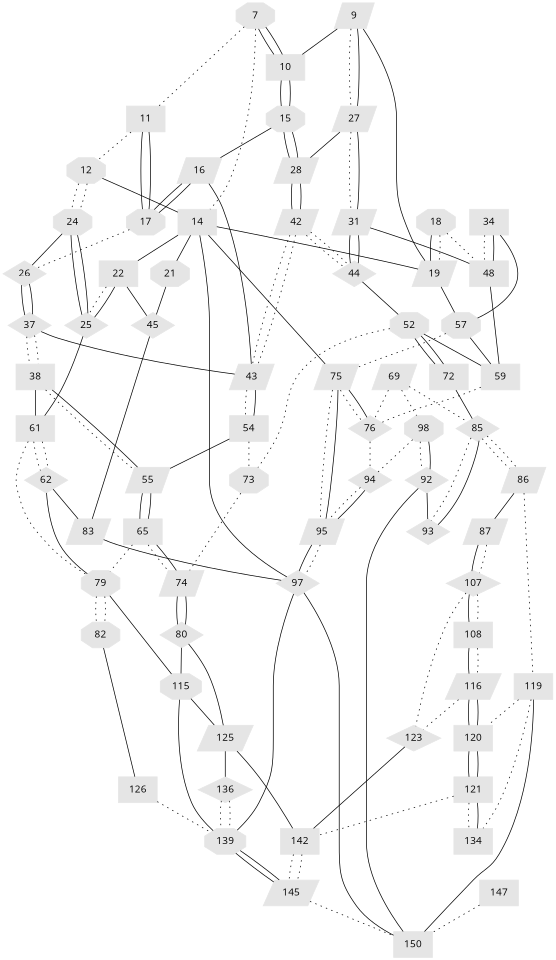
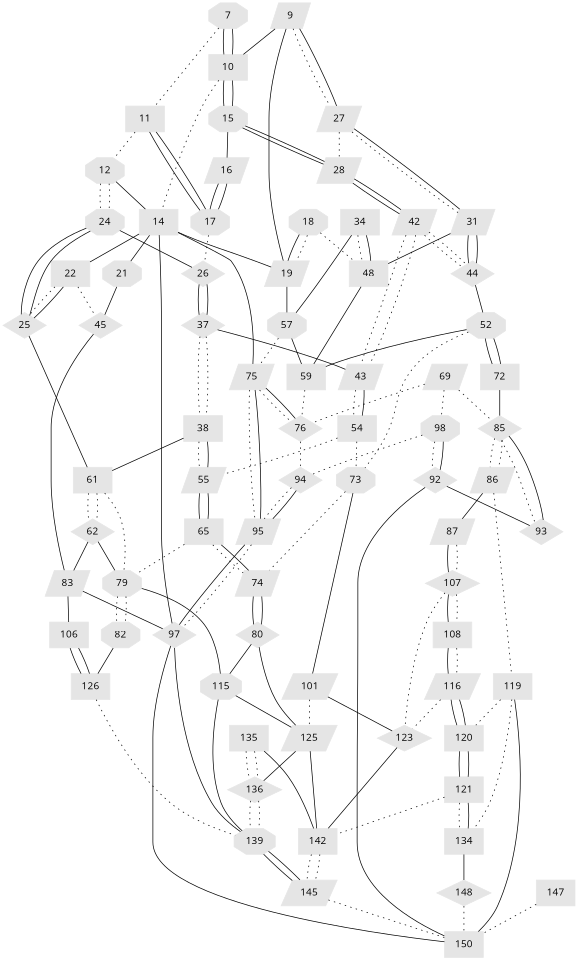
(246, 123) -> (186, 143)
(325, 145) -> (339, 145)
(242, 280) -> none
(137, 301) -> (86, 301)
(200, 454) -> (281, 457)
none -> (69, 635)
none -> (310, 687)
none -> (249, 738)
none -> (464, 893)
